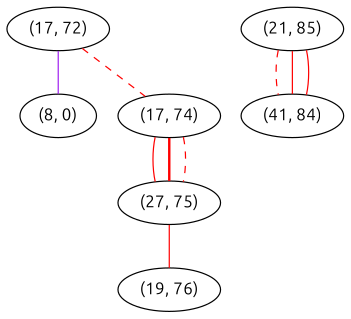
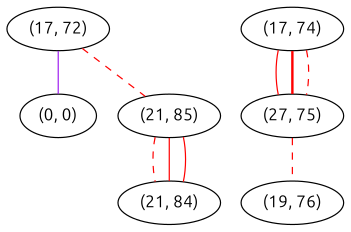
(114, 72) -> (114, 72)
(58, 116) -> (58, 116)
(292, 116) -> (169, 203)
(169, 246) -> (292, 159)
